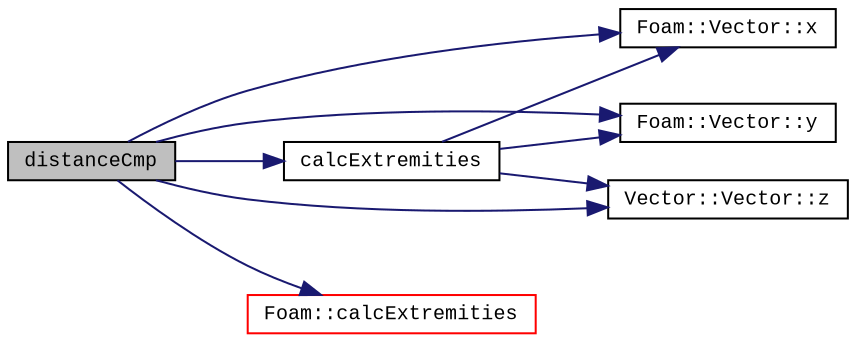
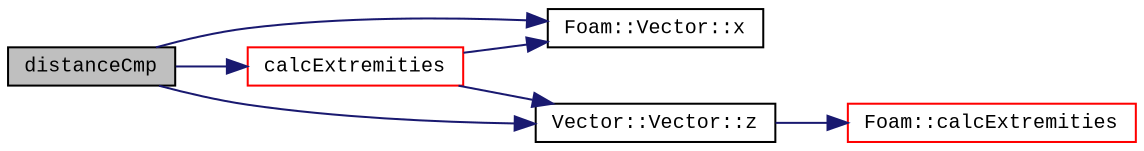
(728, 123) -> none
(392, 161) -> (355, 66)
(205, 242) -> (801, 123)
